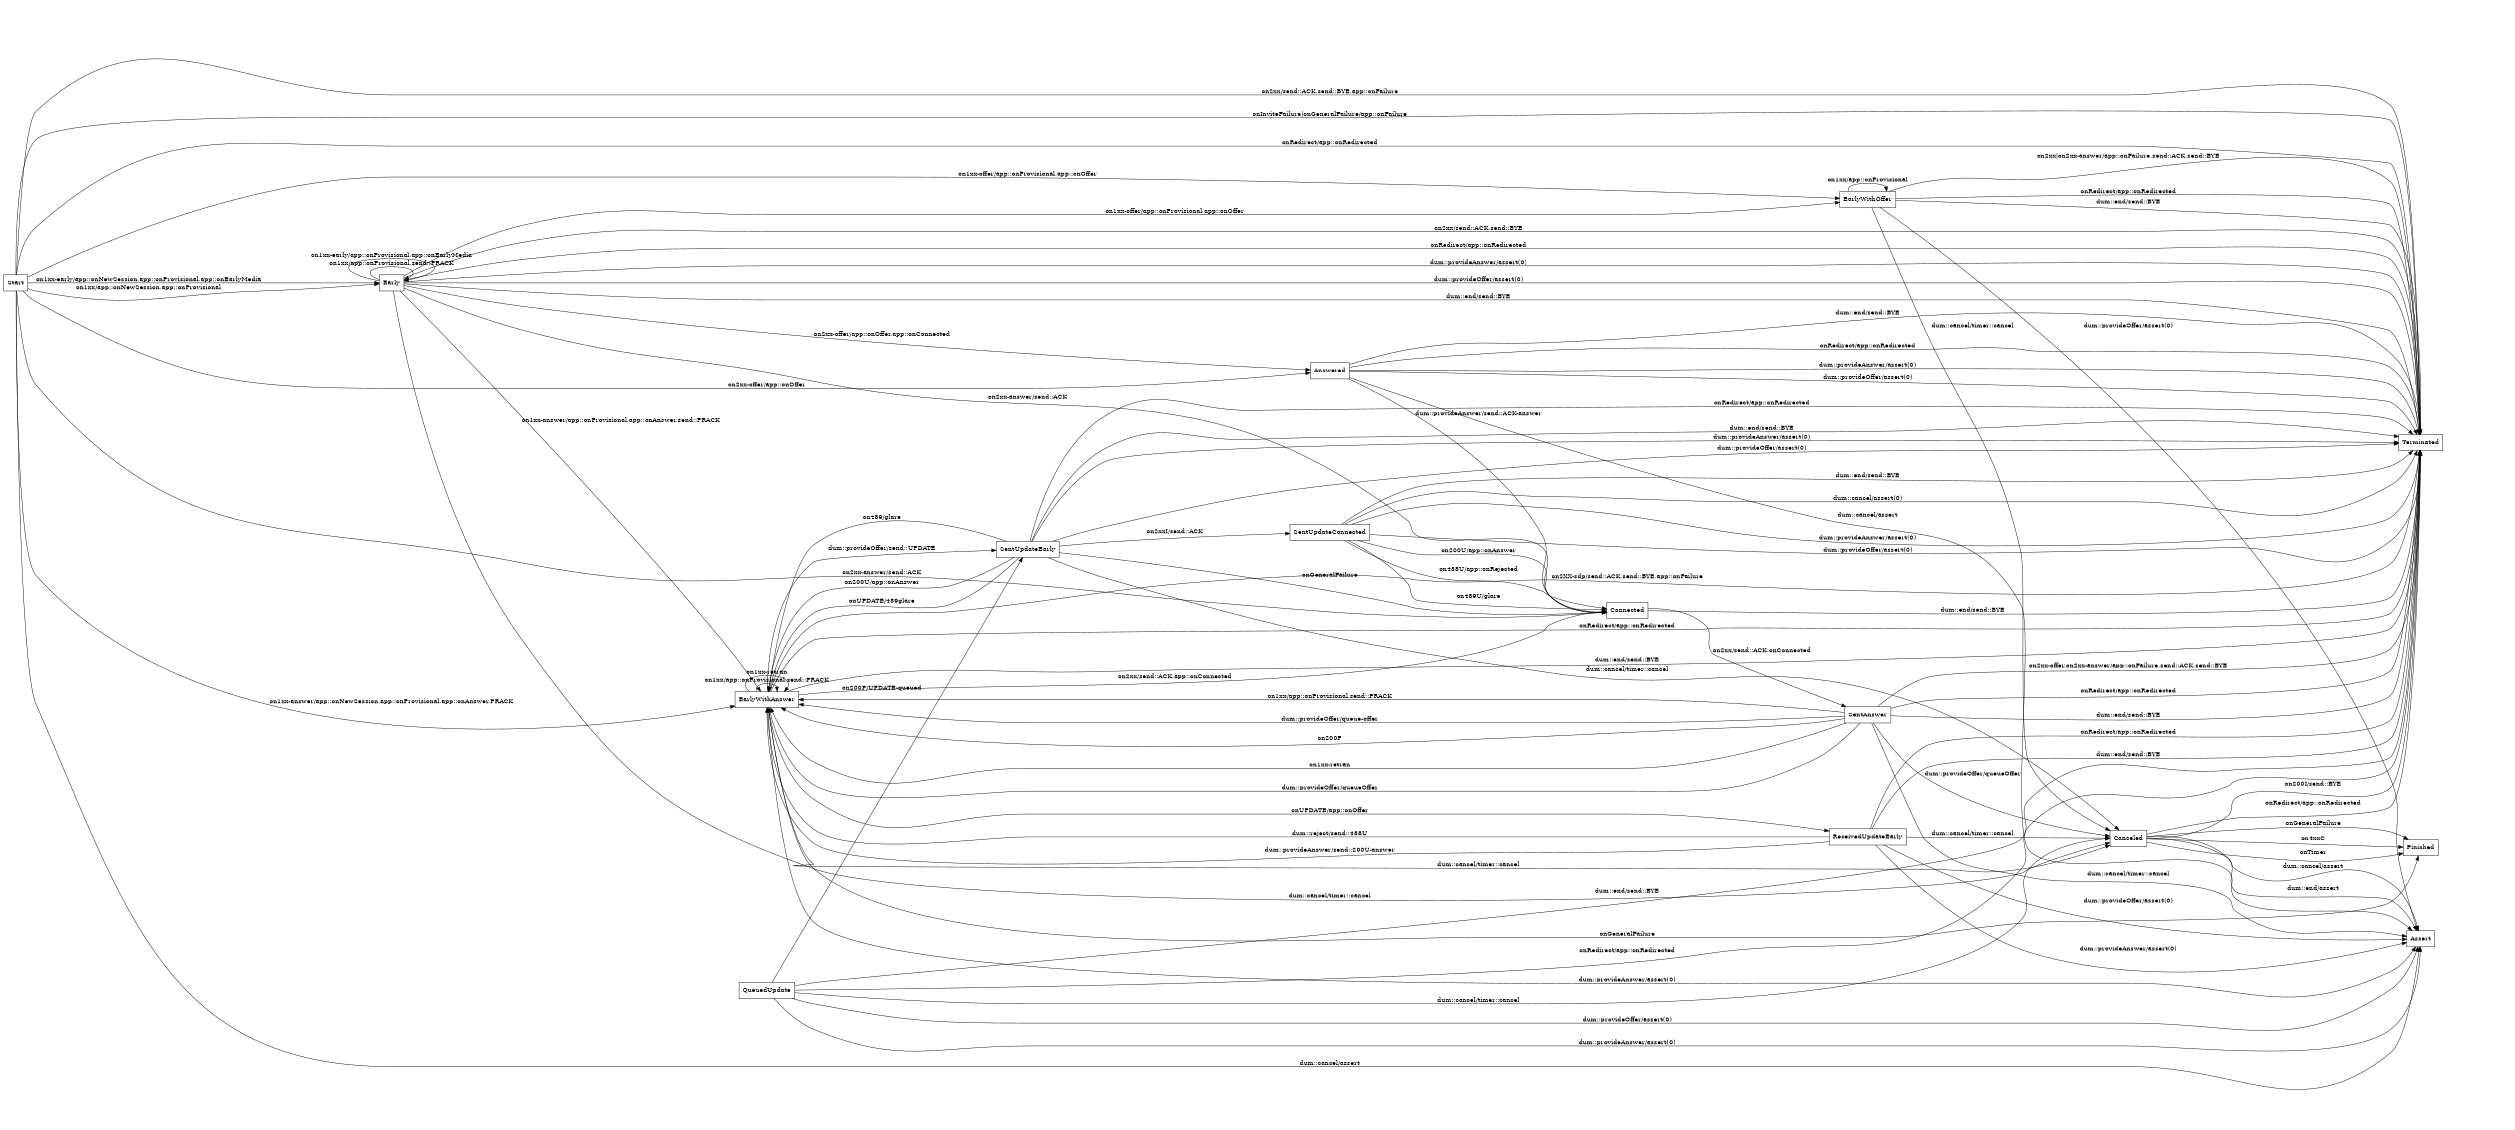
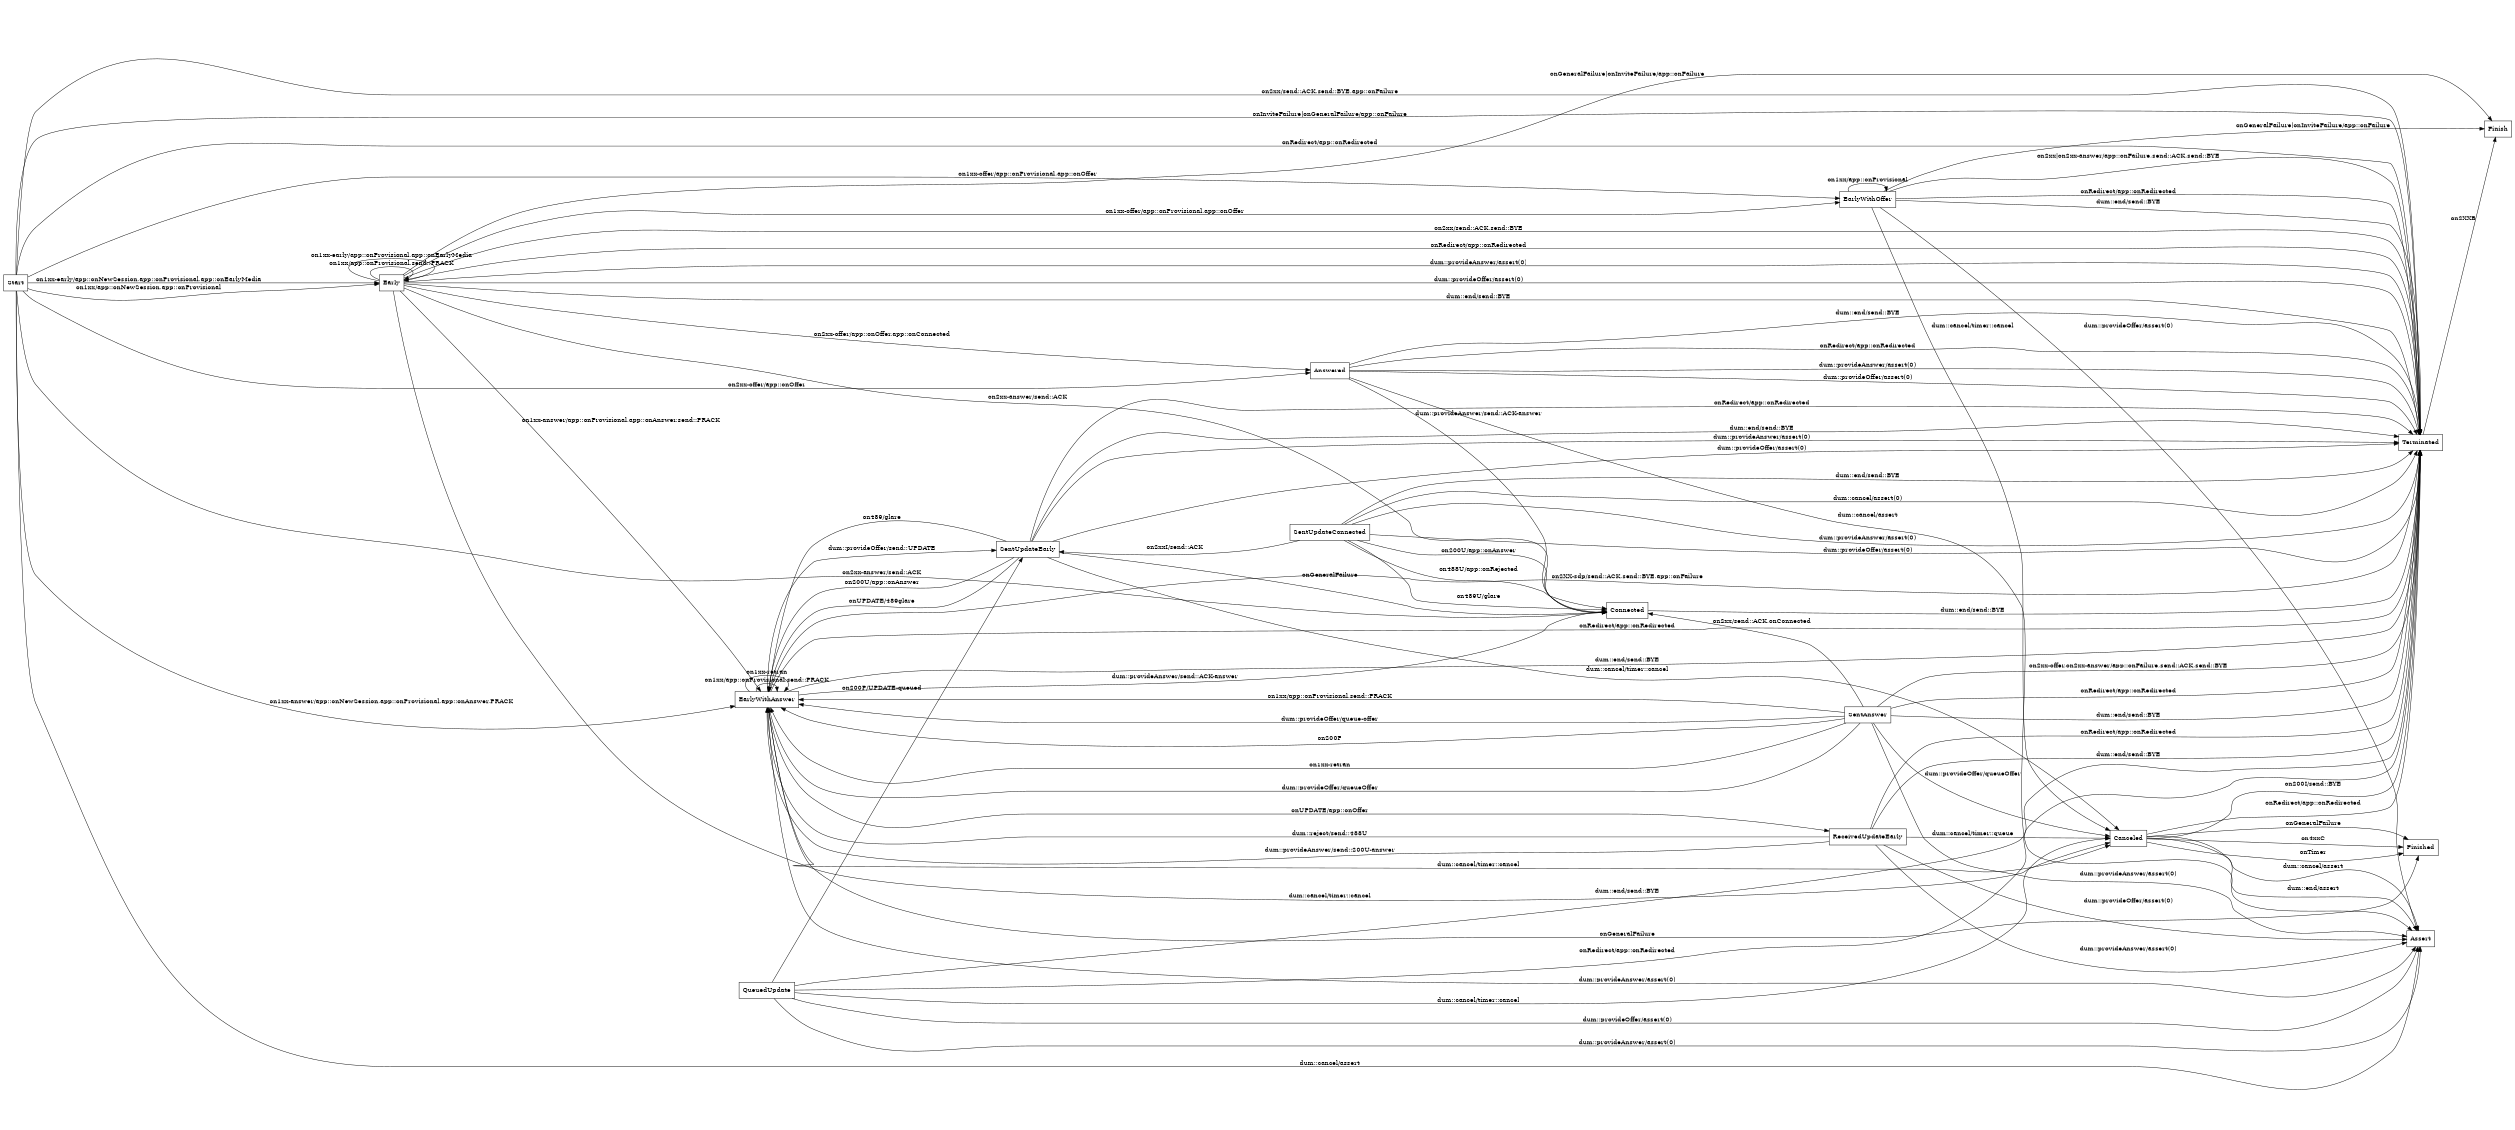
none -> (2498, 129)
(1172, 538) -> (1182, 555)
(1724, 659) -> (1772, 635)
(1175, 677) -> (1175, 677)
(1973, 834) -> (1973, 834)
(2128, 874) -> (2128, 874)
